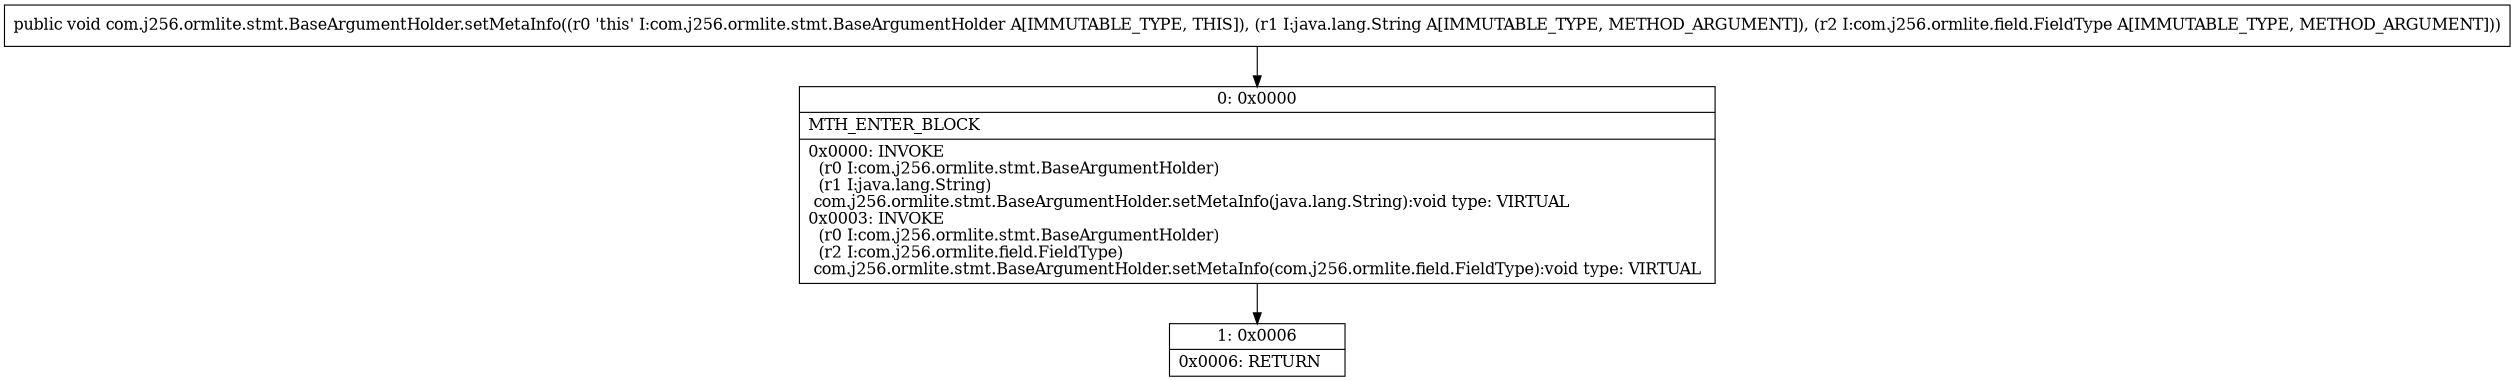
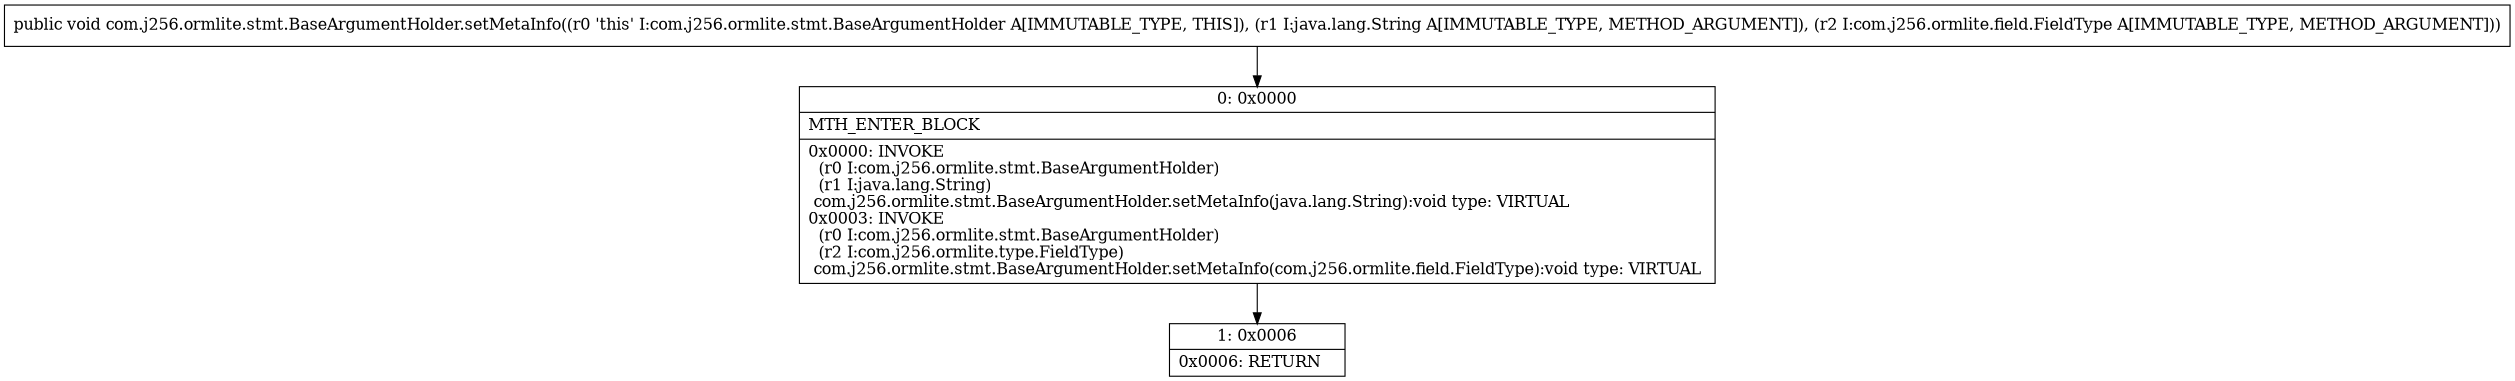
(966, 253) -> (967, 253)
